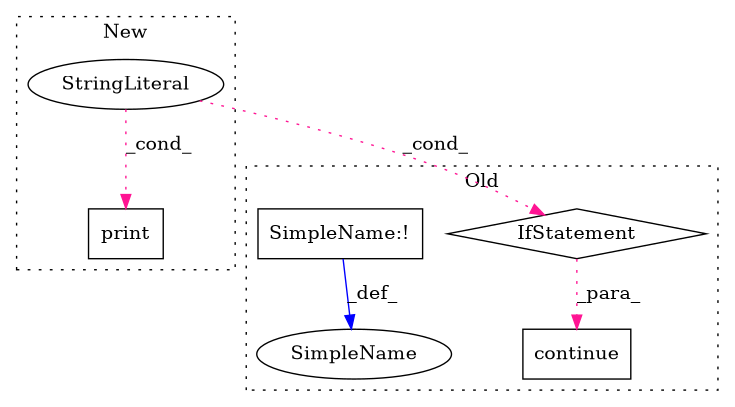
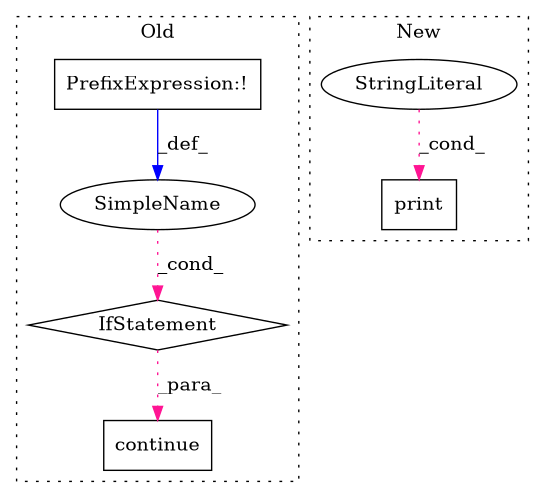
(369, 144) -> (158, 258)
(340, 234) -> (158, 84)
